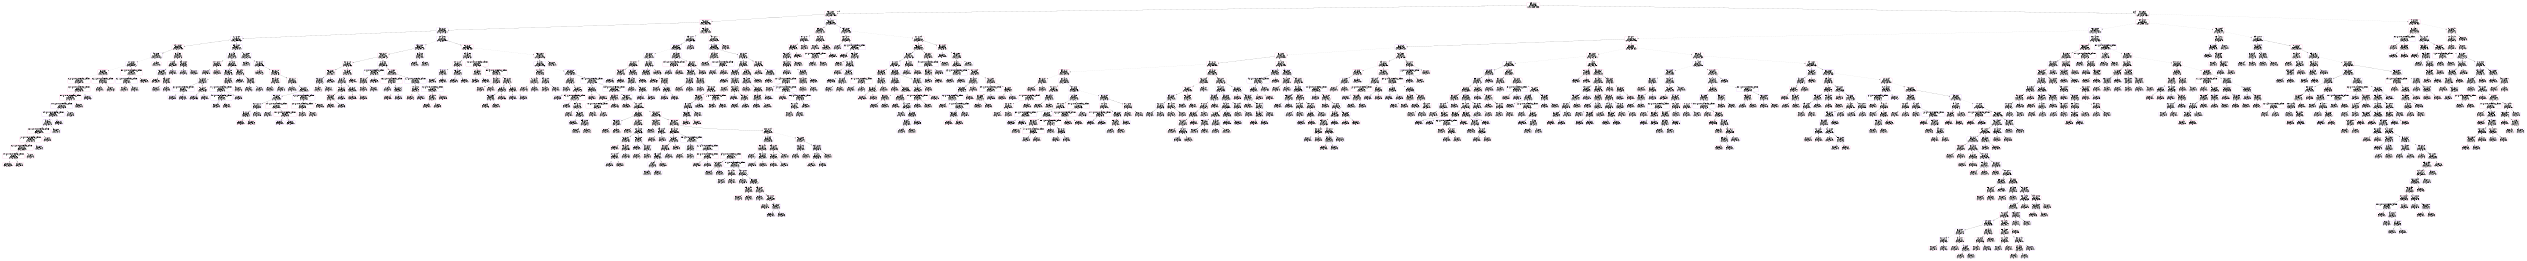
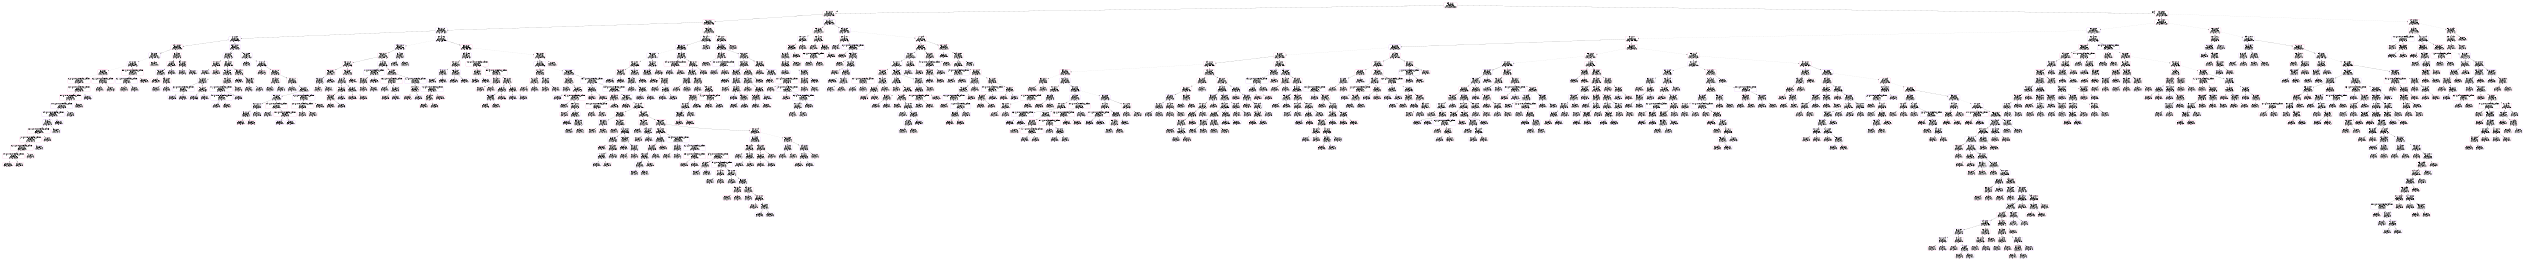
(1961, 156) -> none
